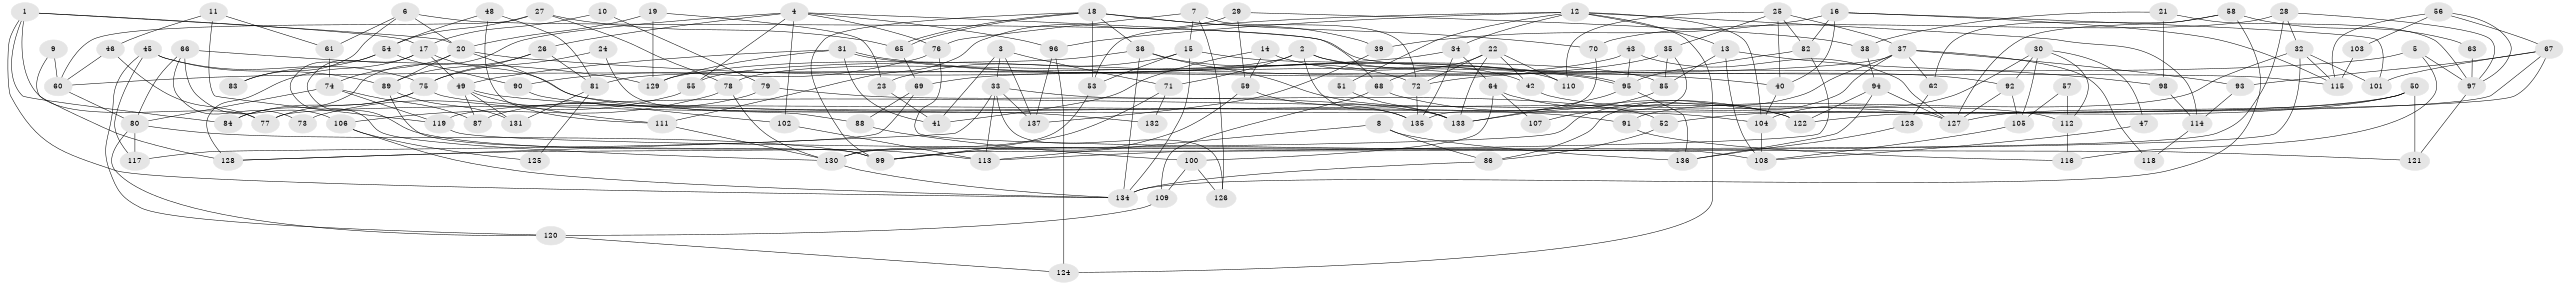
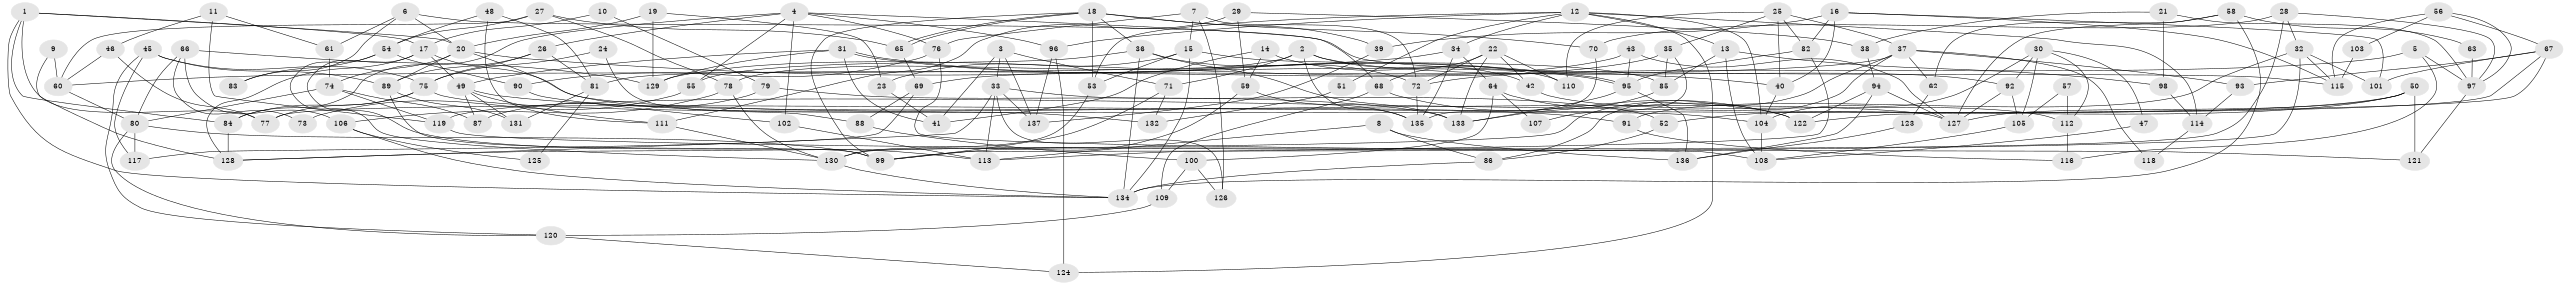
(1400, 106) -> (1249, 108)
none -> (228, 143)
